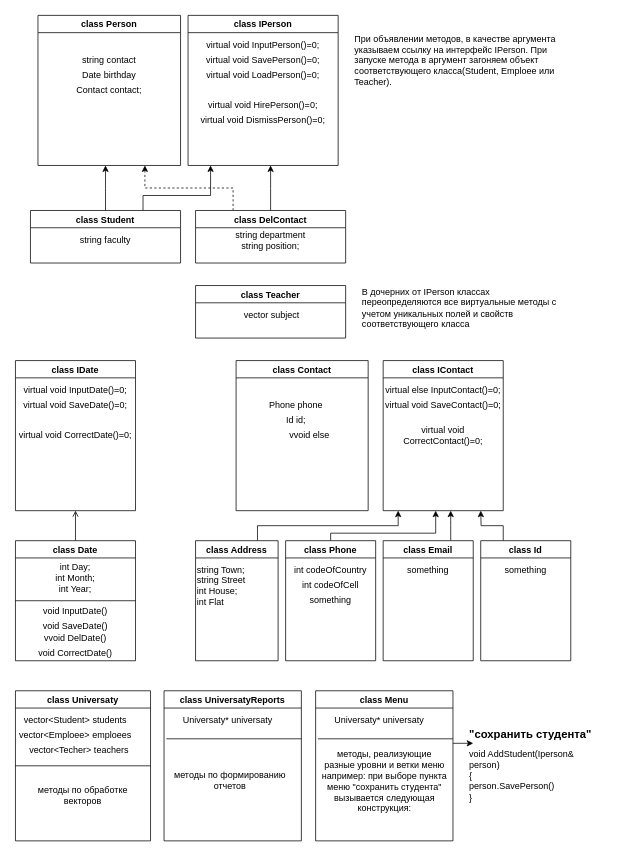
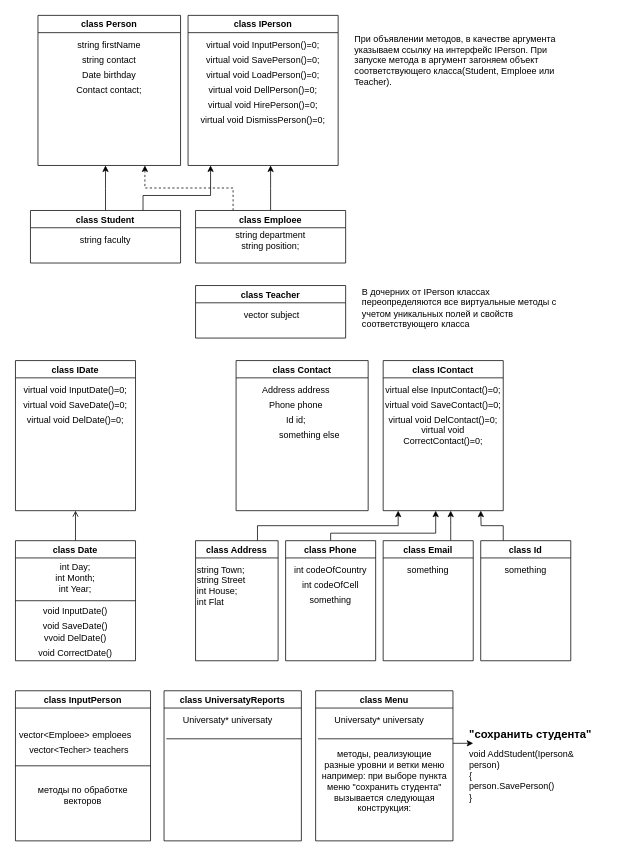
none -> (109, 45)
none -> (263, 90)
(270, 219) -> (270, 219)
none -> (296, 390)
none -> (75, 420)
none -> (443, 420)
(75, 435) -> none
(309, 435) -> (309, 435)
(83, 699) -> (83, 699)
(75, 720) -> none
(230, 780) -> none
